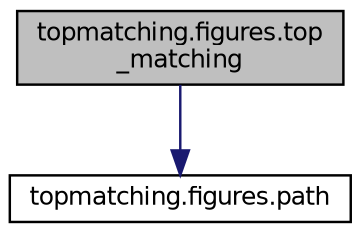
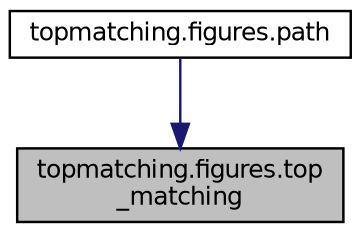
(180, 117) -> (180, 91)
